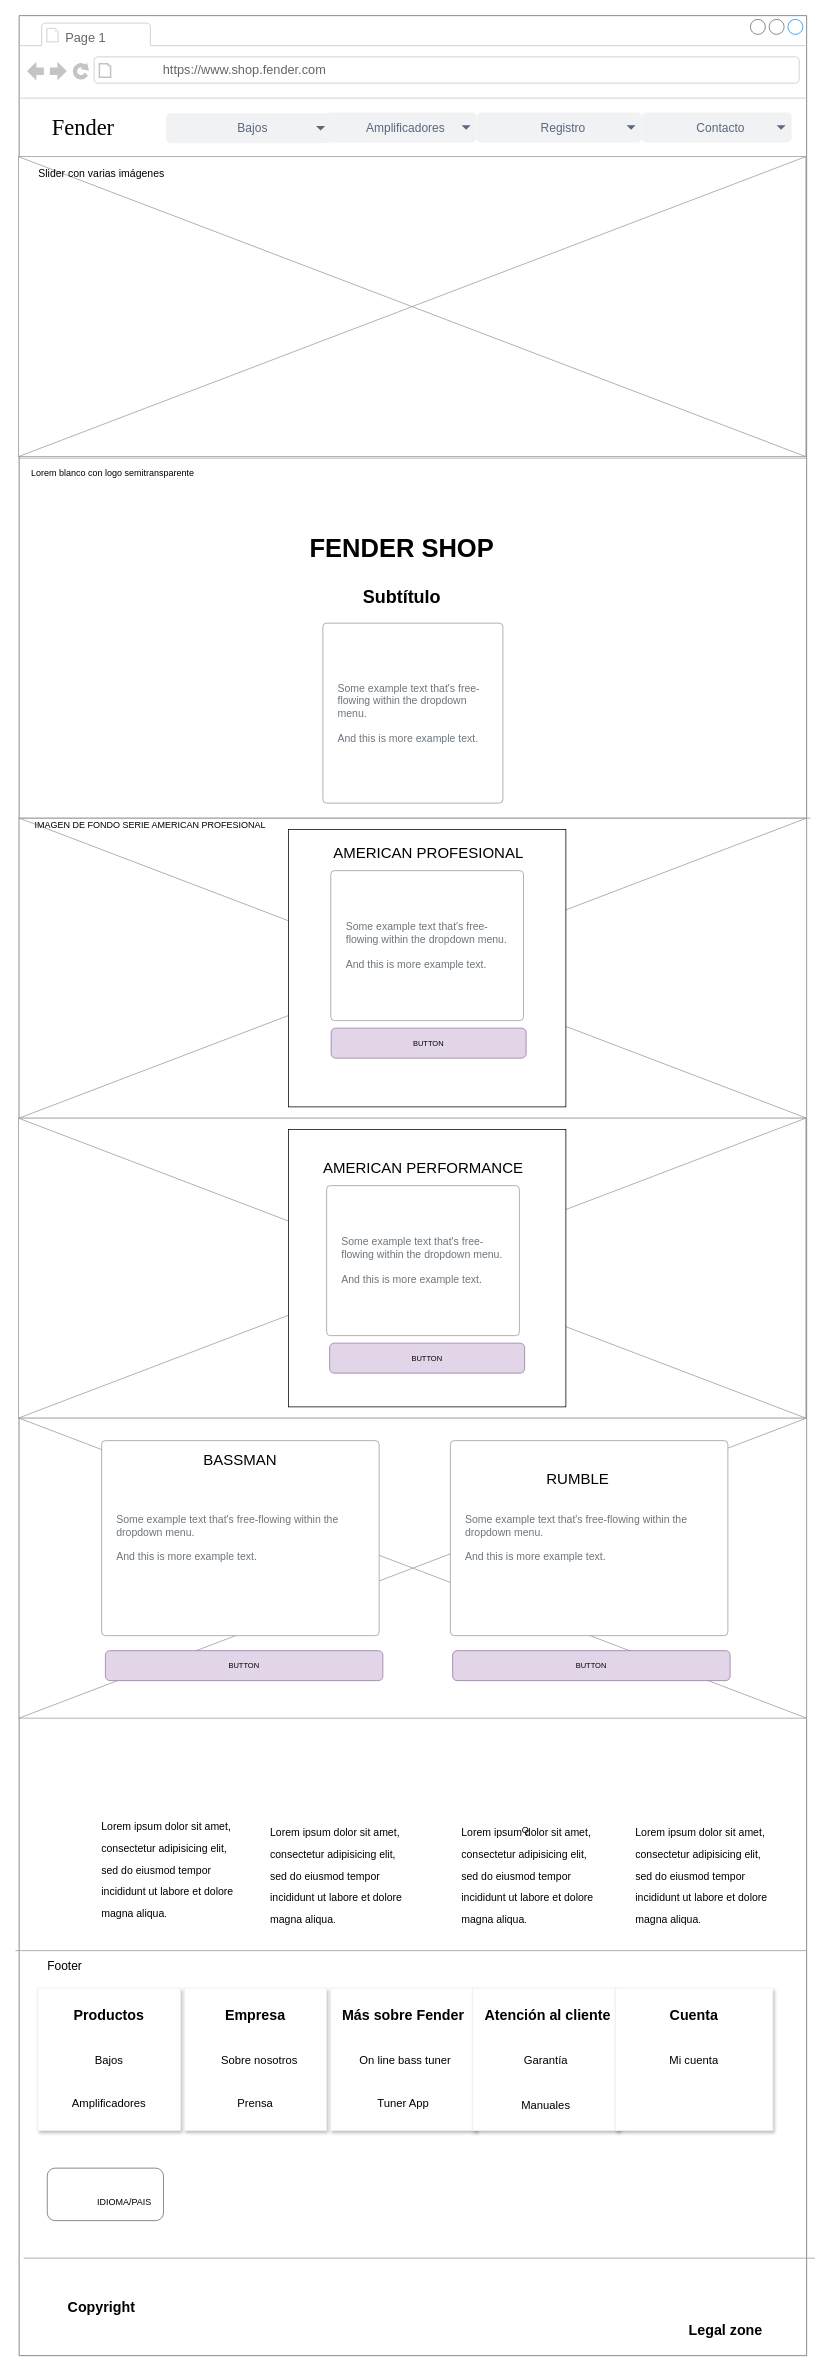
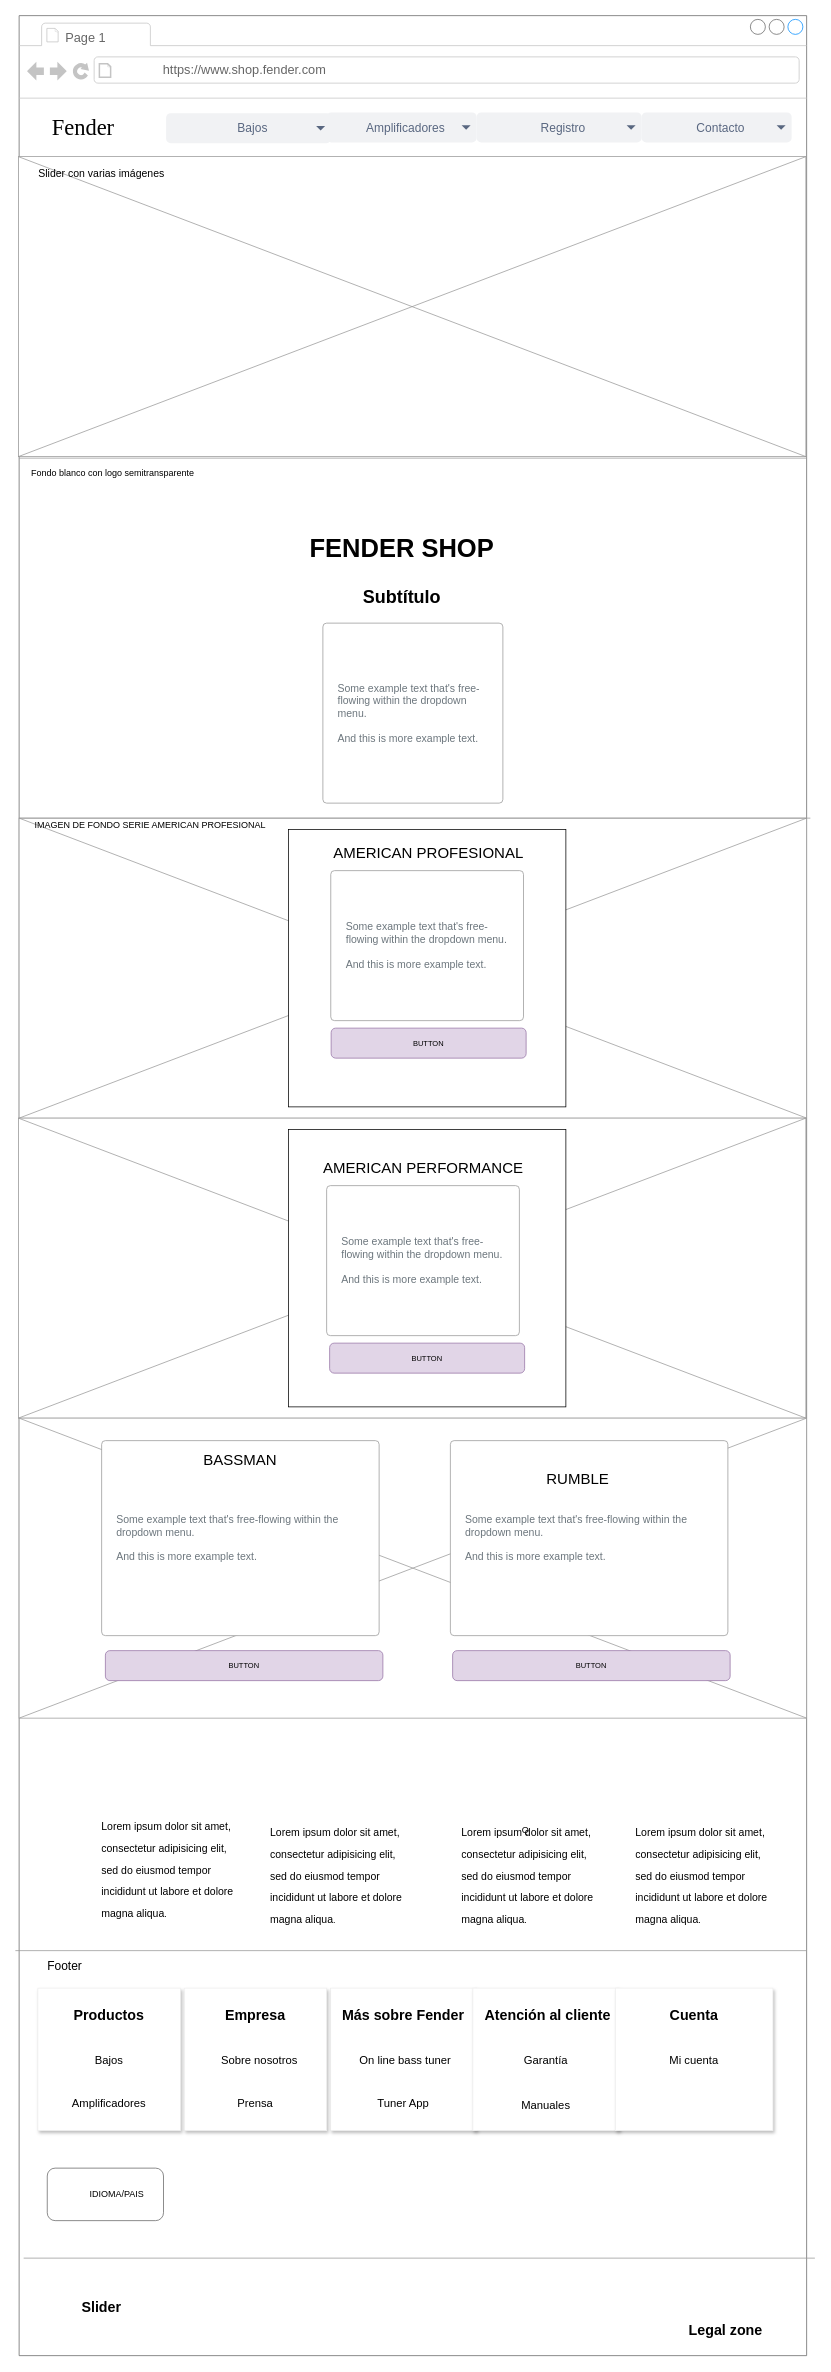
(113, 473) -> (113, 473)
(124, 2202) -> (117, 2194)
(101, 2307) -> (101, 2307)
